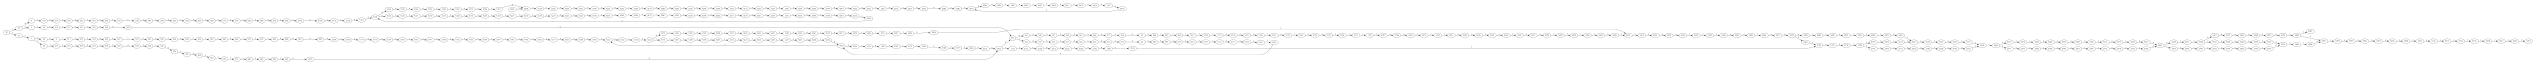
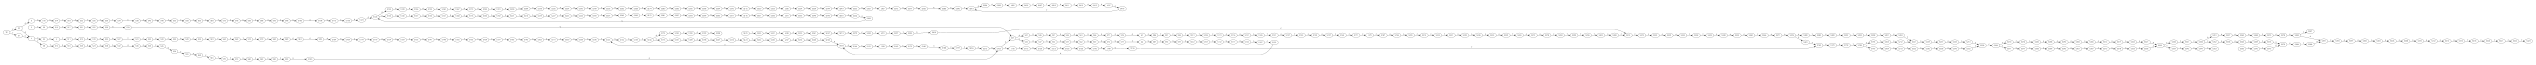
(512, 6) -> (505, 9)
(25, 28) -> (25, 33)
(732, 33) -> none
(2228, 49) -> none
